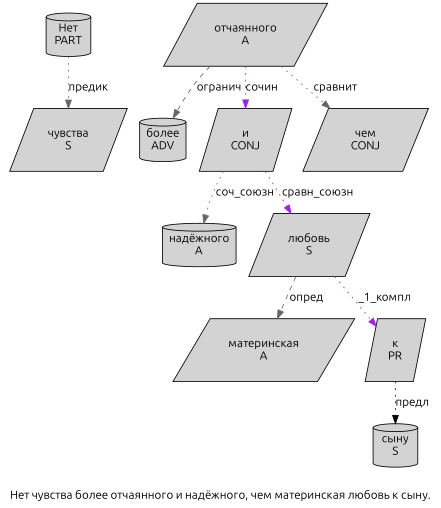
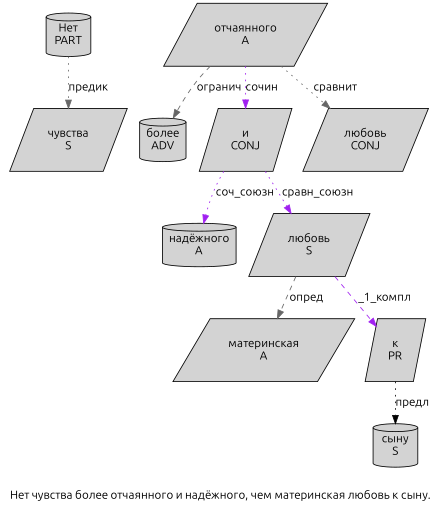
(366, 140) -> (366, 140)
(213, 192) -> (213, 192)
(353, 298) -> (353, 298)
